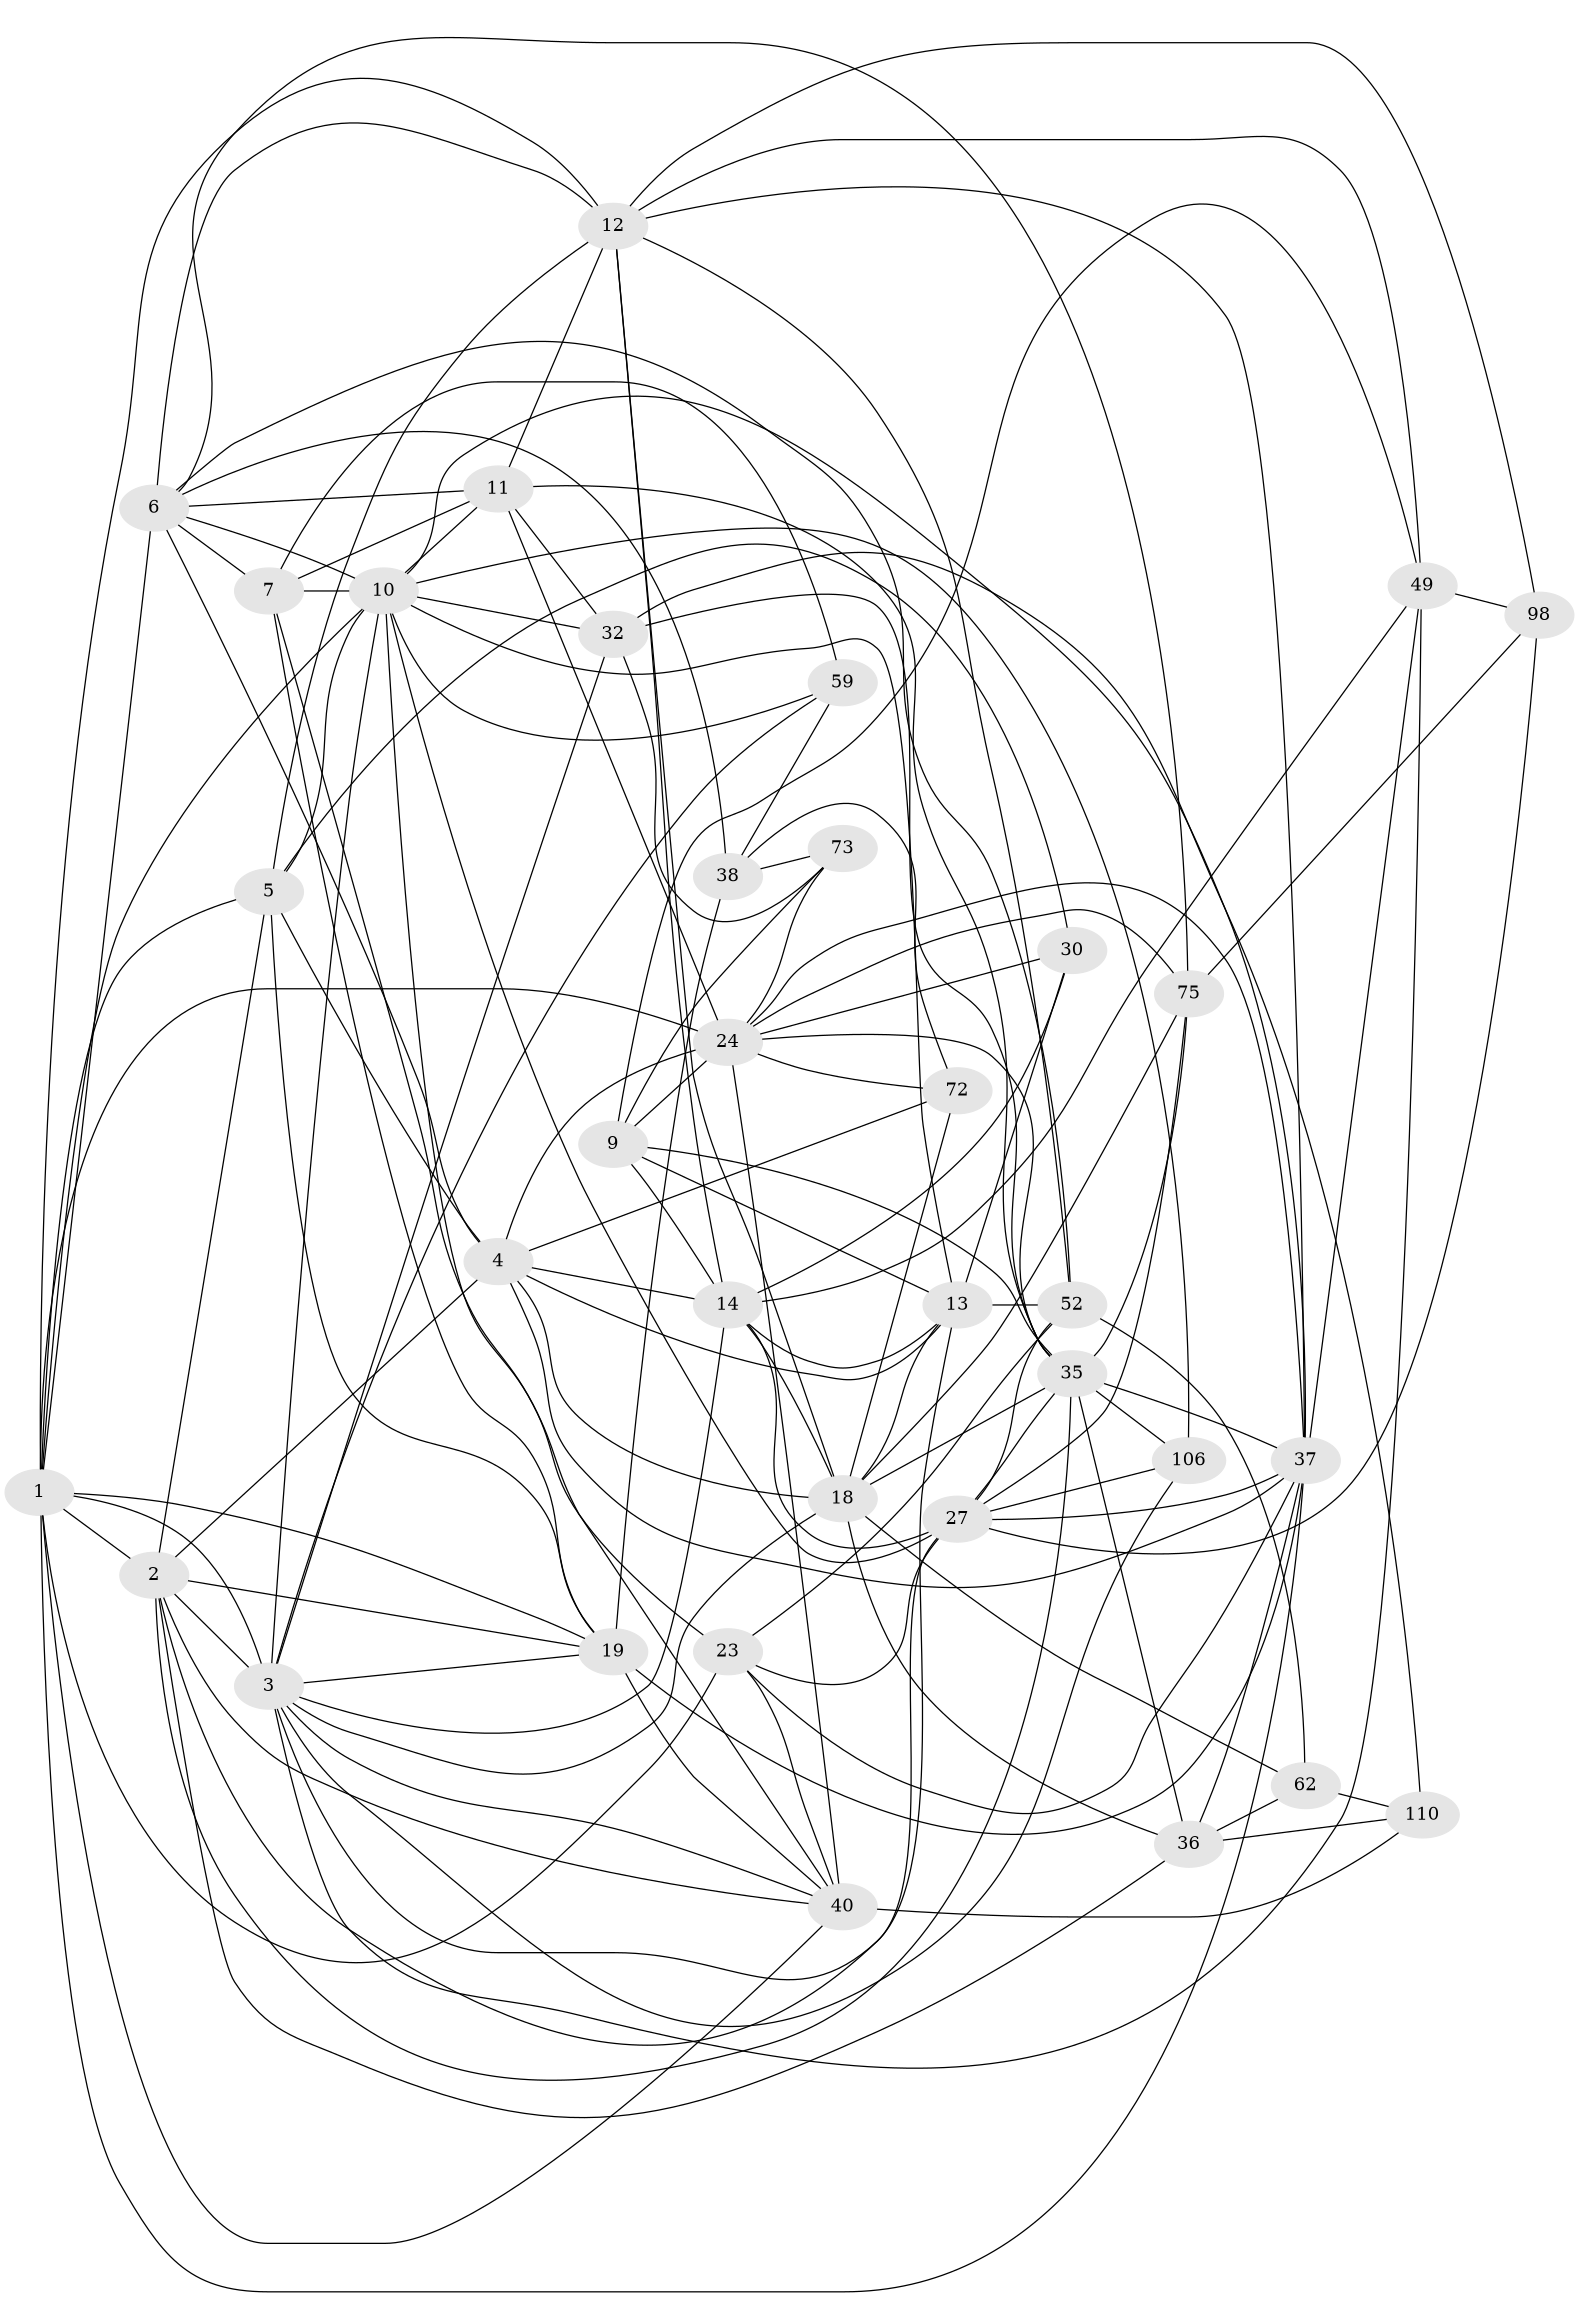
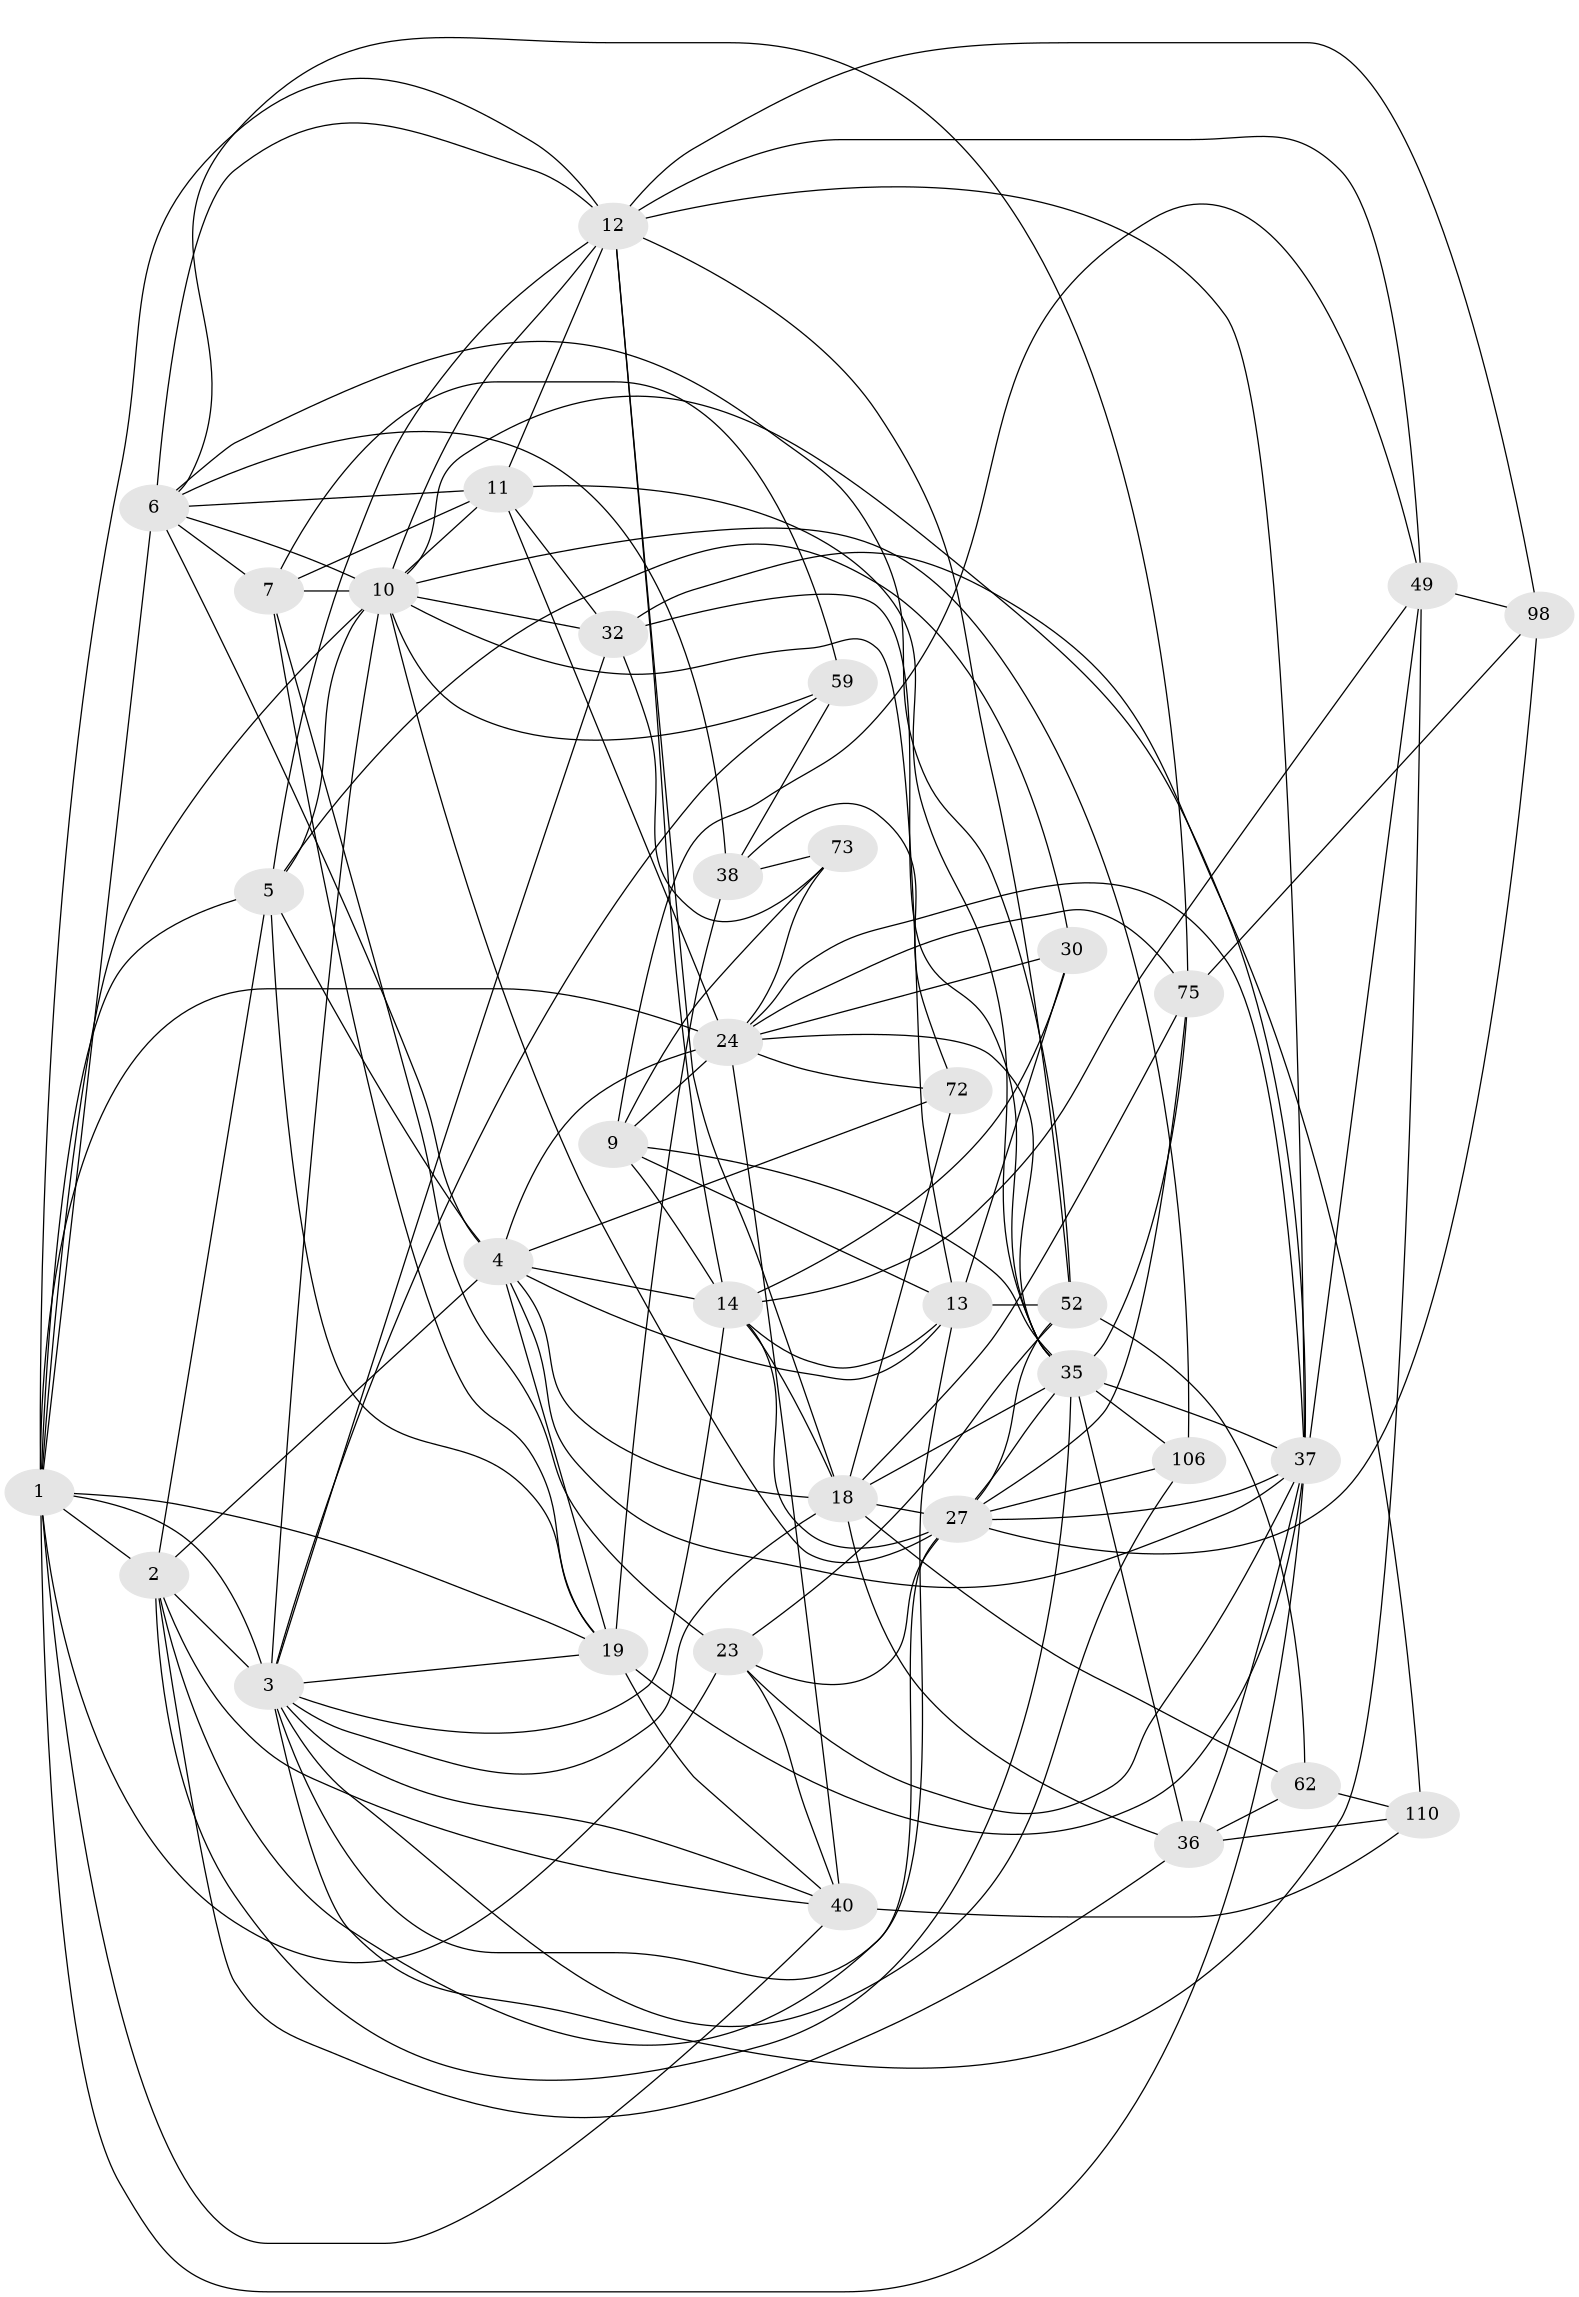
(422, 1062) -> (475, 395)
(900, 1402) -> (891, 1507)
(384, 1613) -> (539, 1396)
